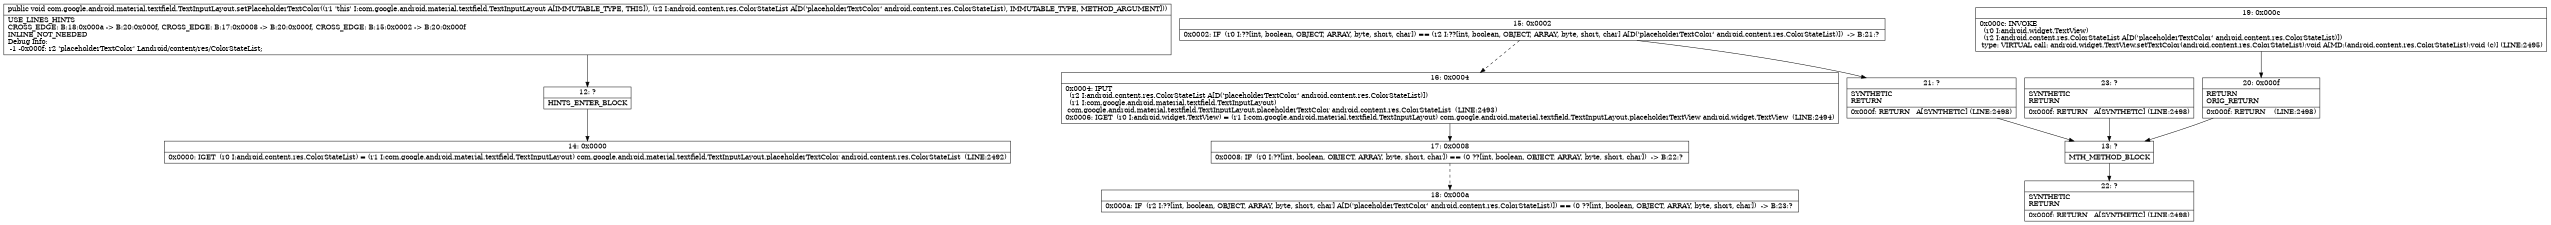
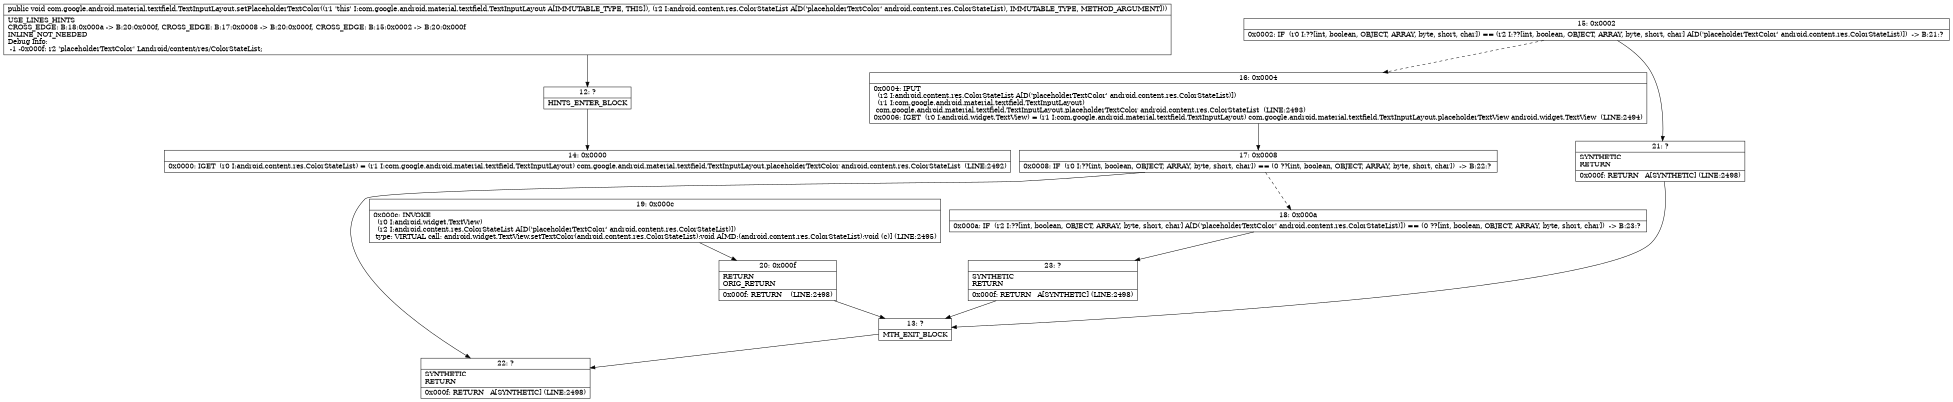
(2109, 157) -> (915, 335)
none -> (650, 186)
none -> (1197, 246)
